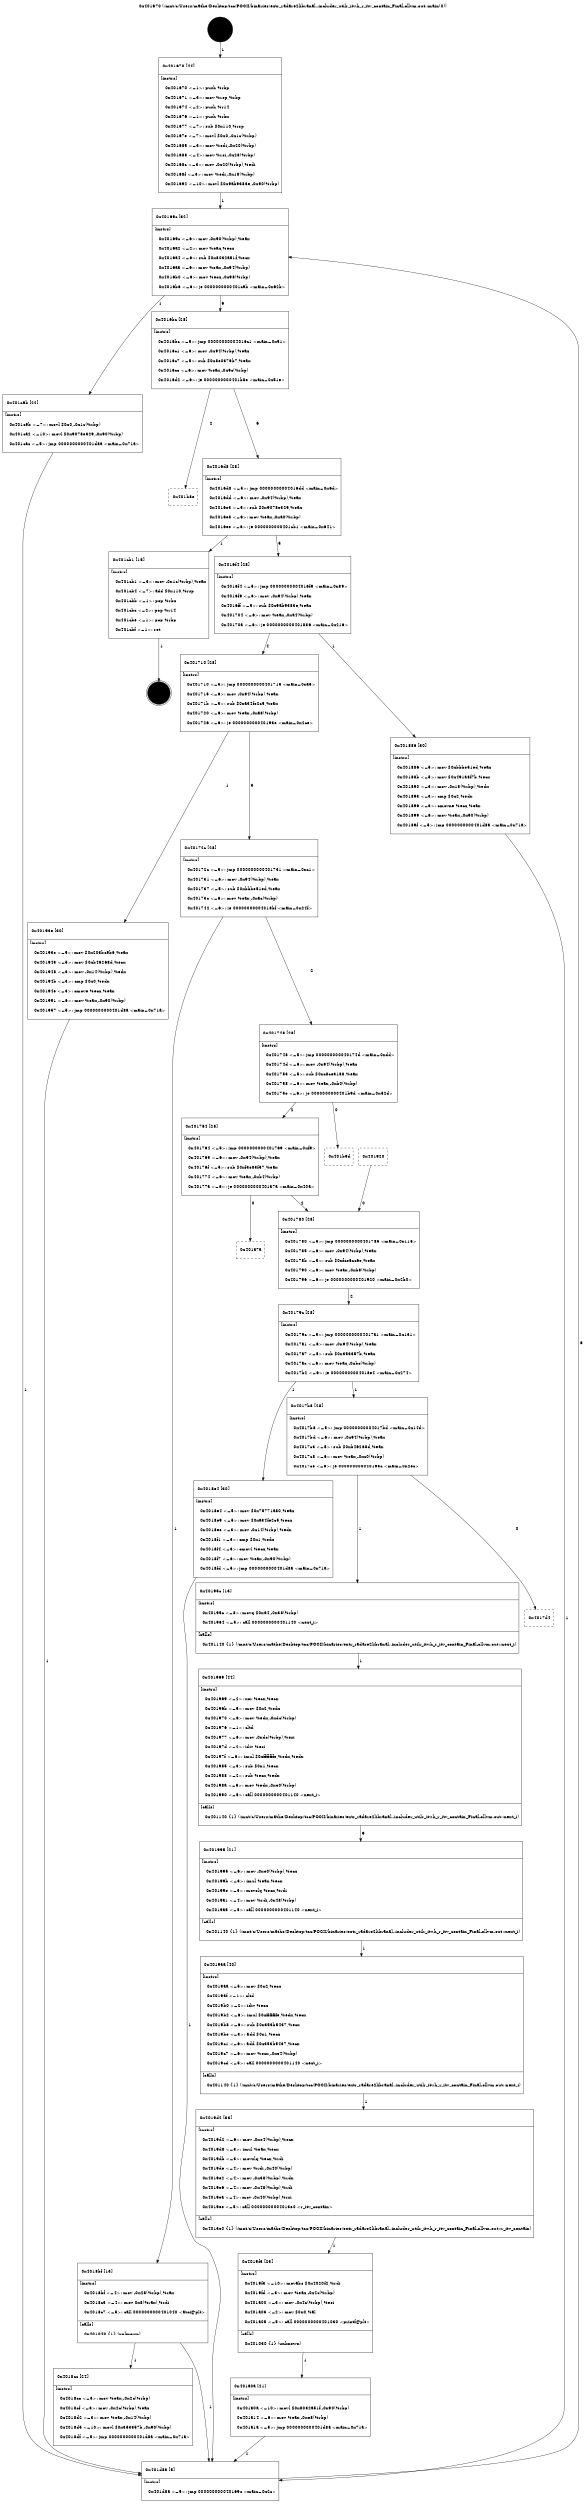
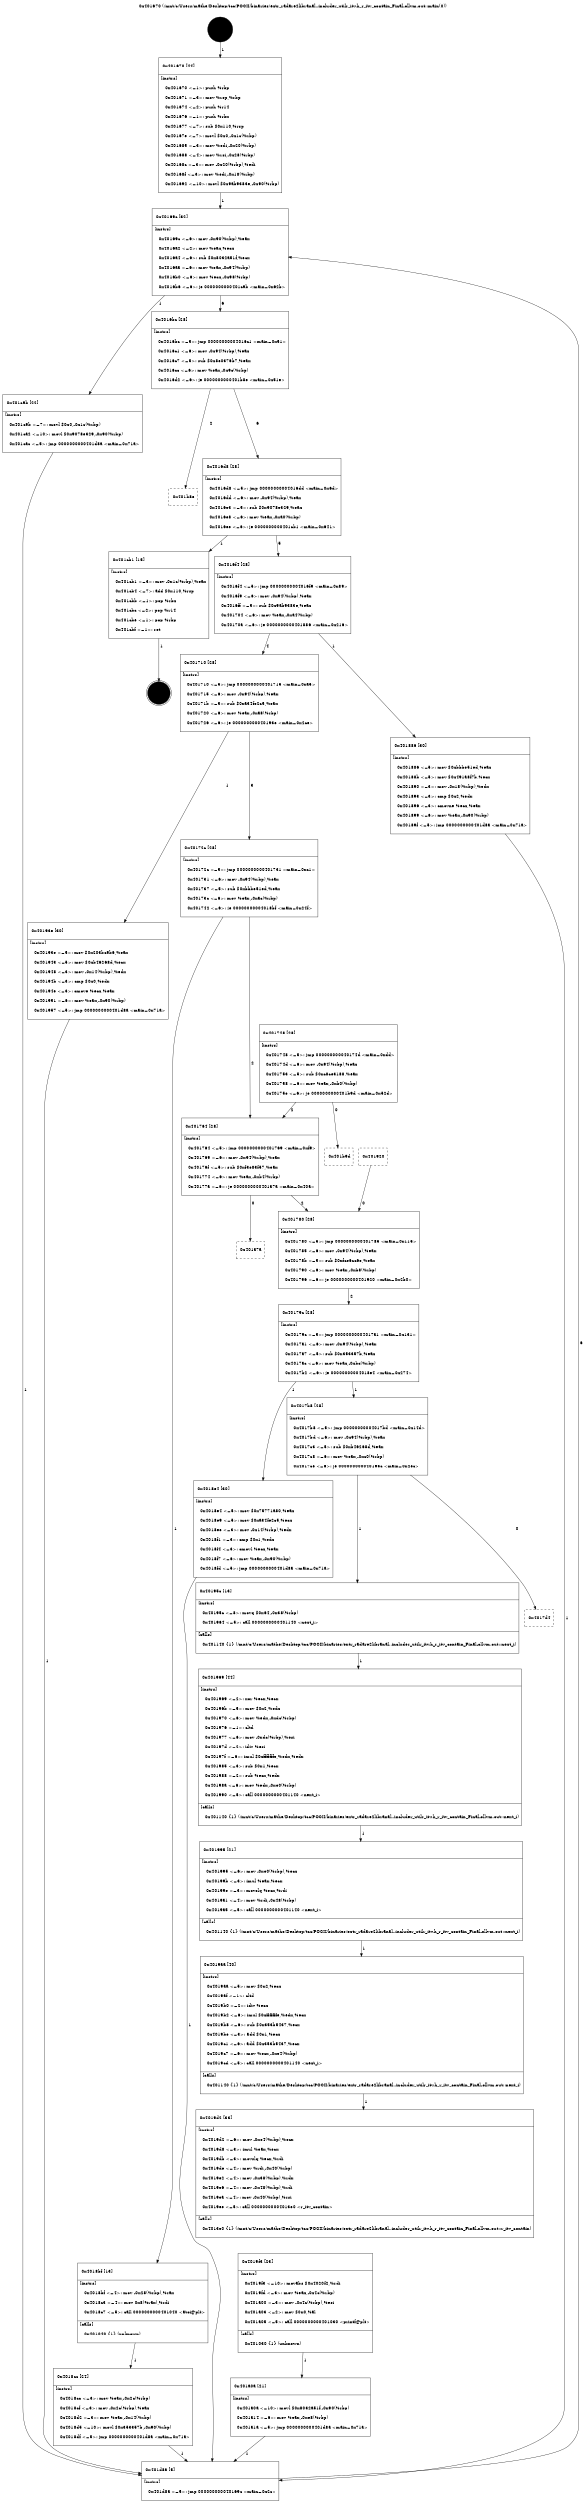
(288, 969) -> (250, 1016)
(363, 1834) -> (363, 1834)
(332, 2244) -> none
(202, 2398) -> (177, 2453)
